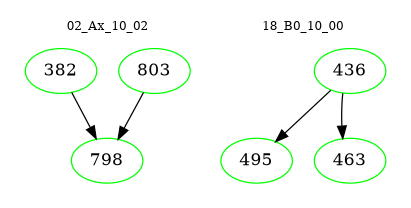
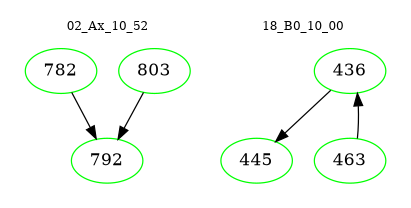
(108, 27) -> (108, 27)
(61, 71) -> (61, 71)
(342, 110) -> (358, 122)
(107, 161) -> (107, 161)
(257, 161) -> (257, 161)
